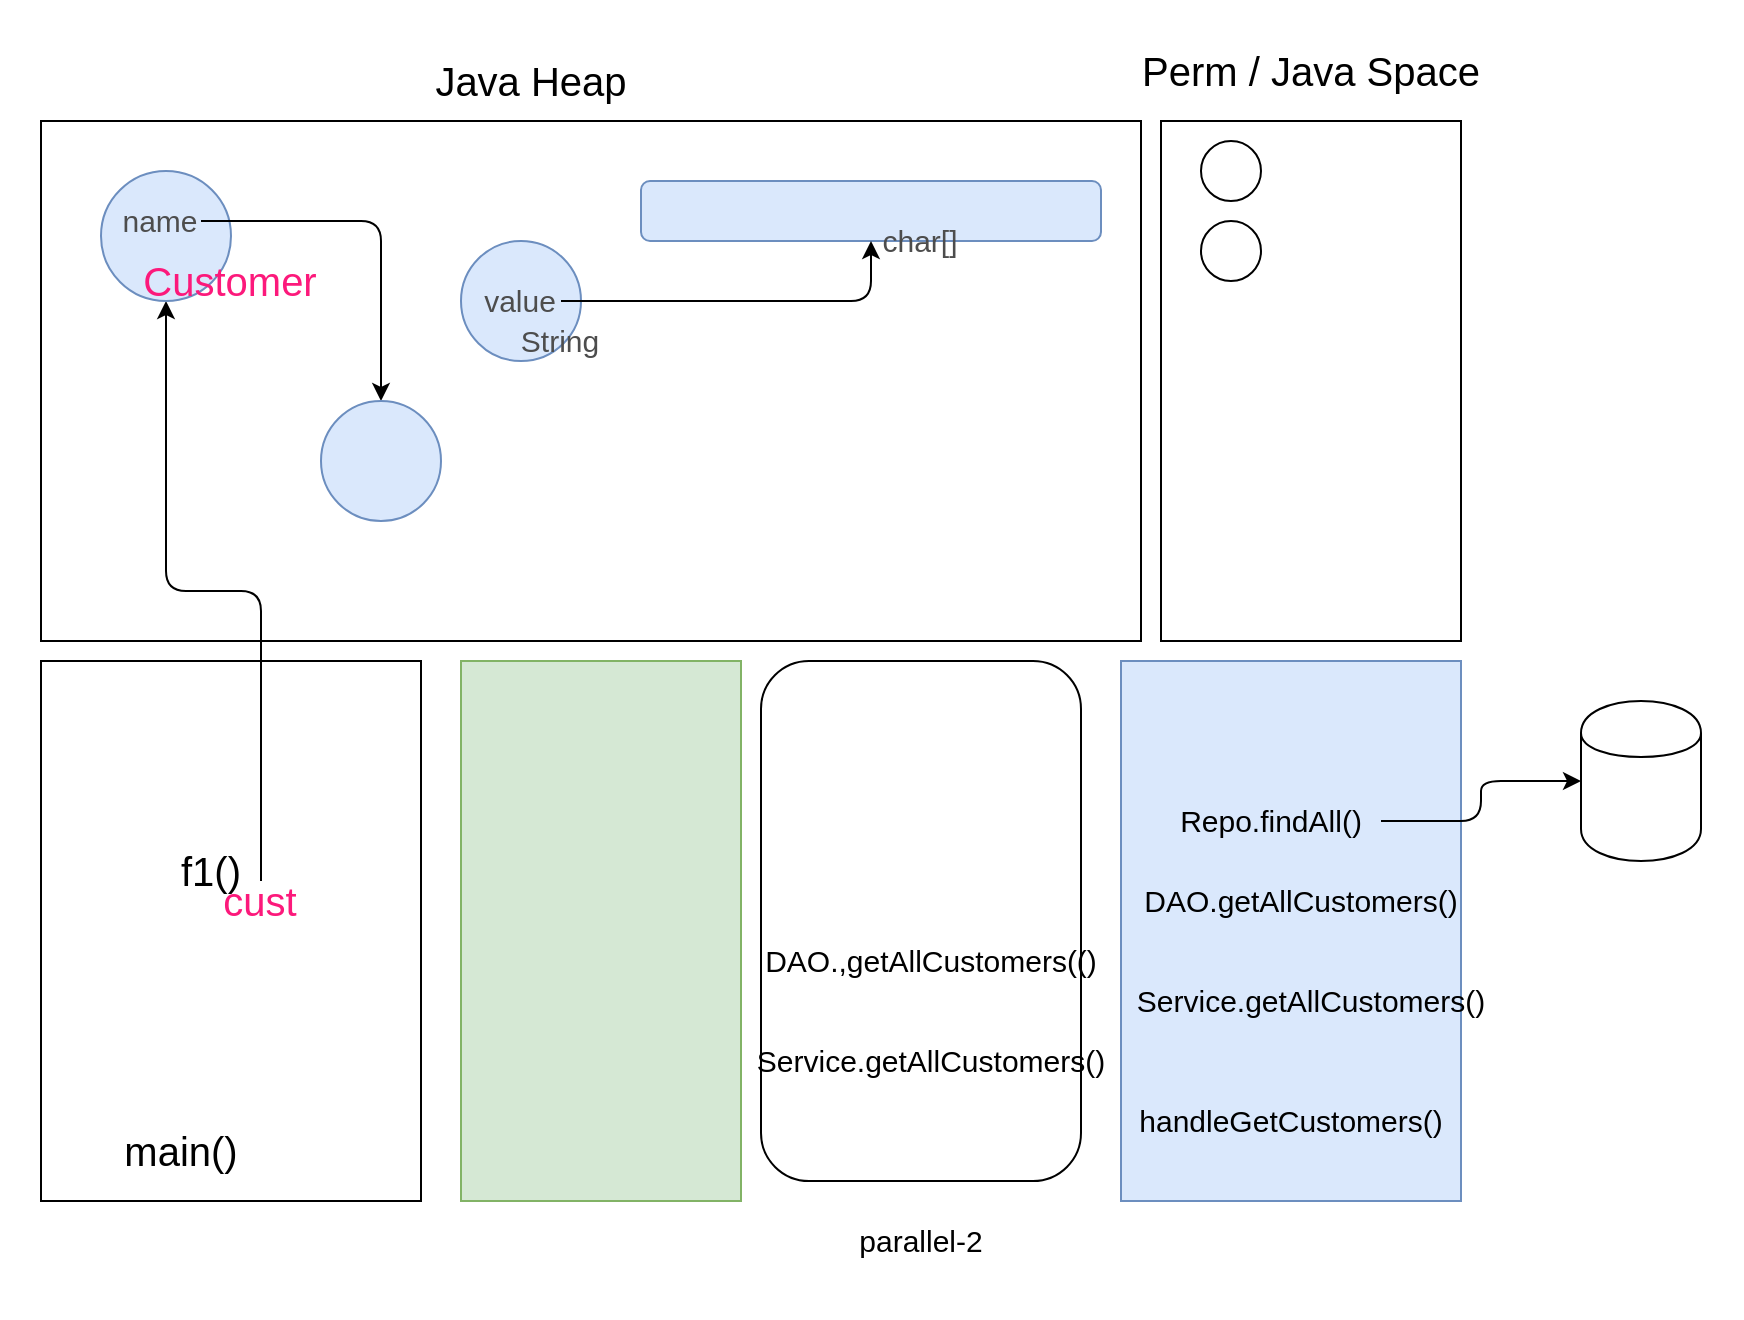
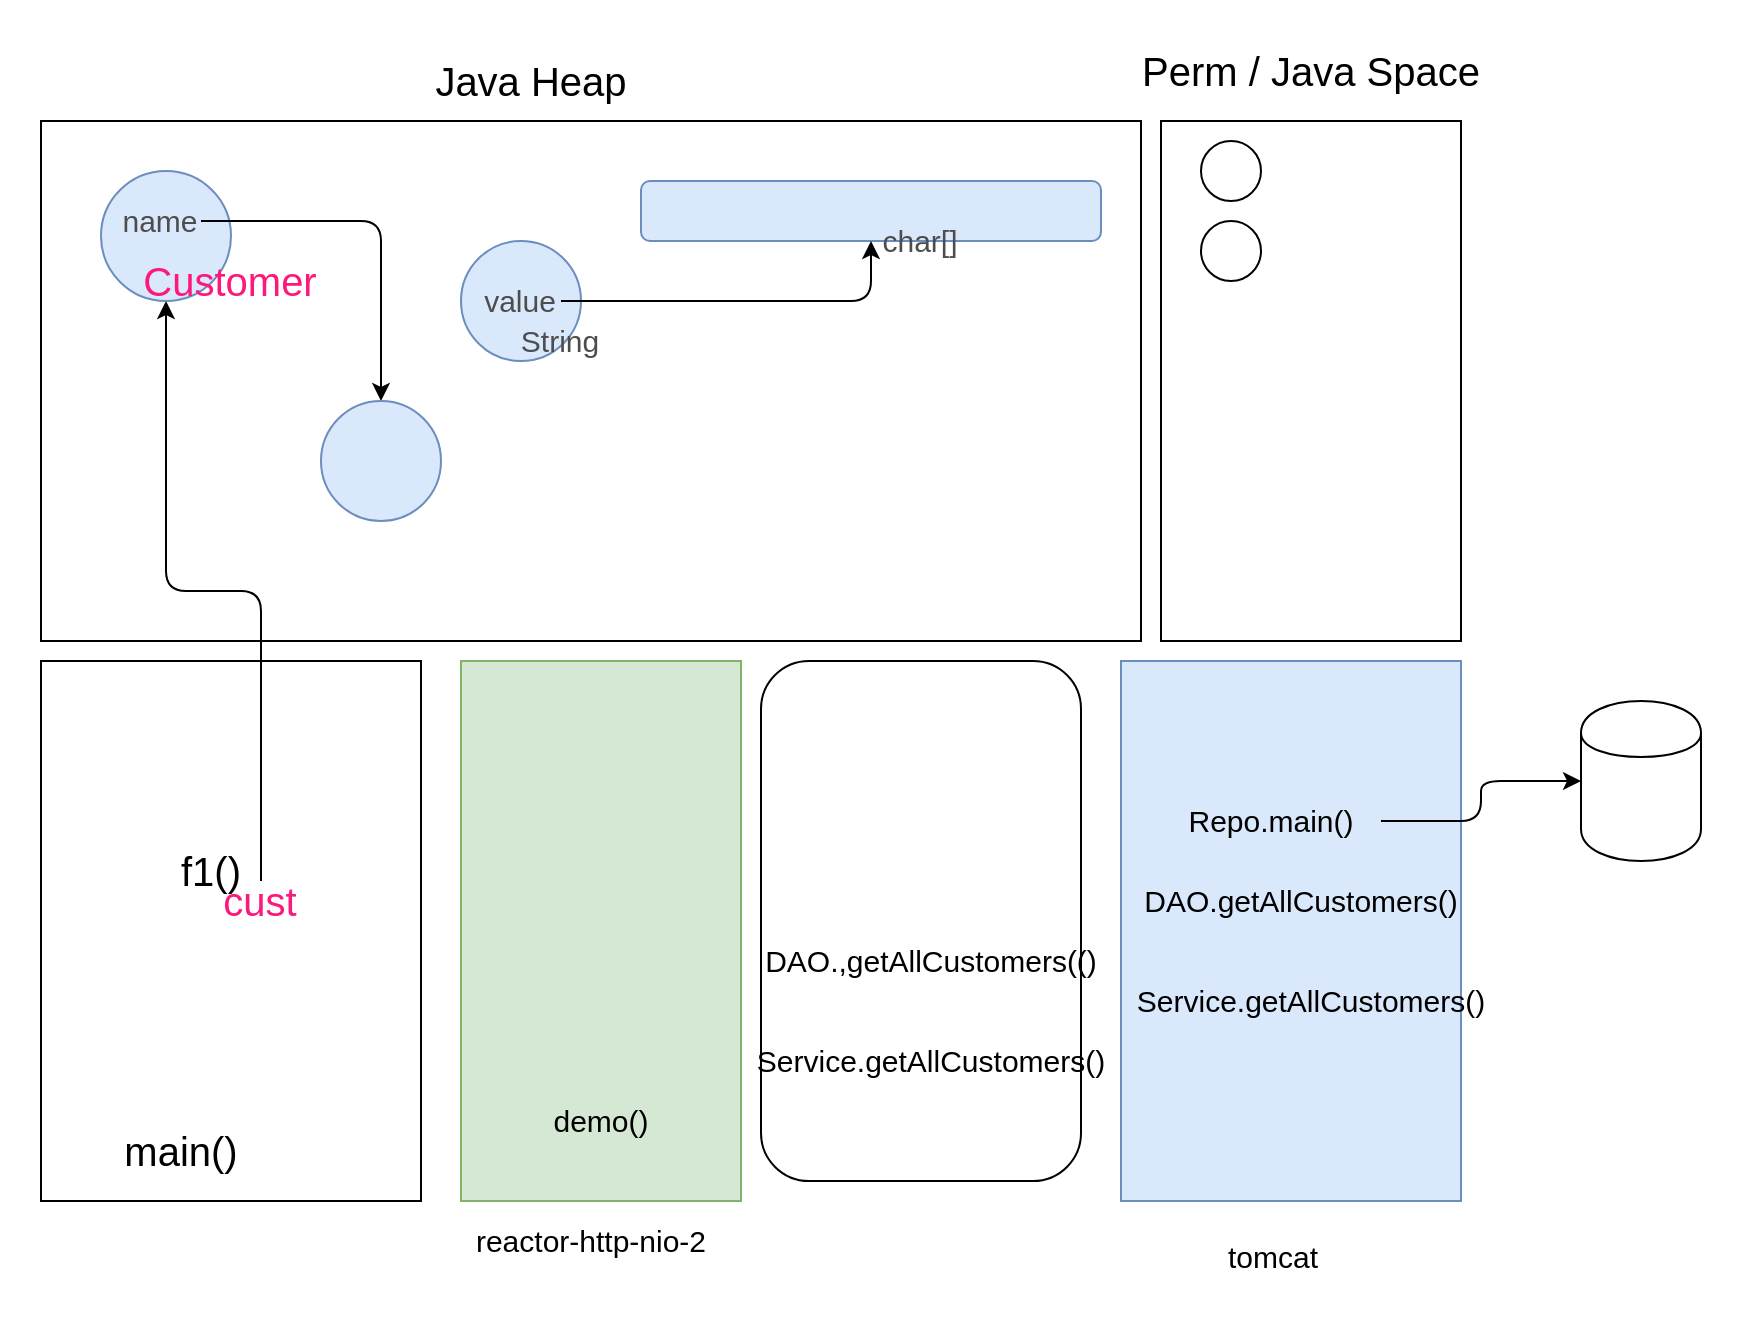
(1272, 821) -> (1272, 821)
none -> (601, 1121)
(1291, 1121) -> none
none -> (591, 1241)
(921, 1241) -> none
none -> (1273, 1257)
